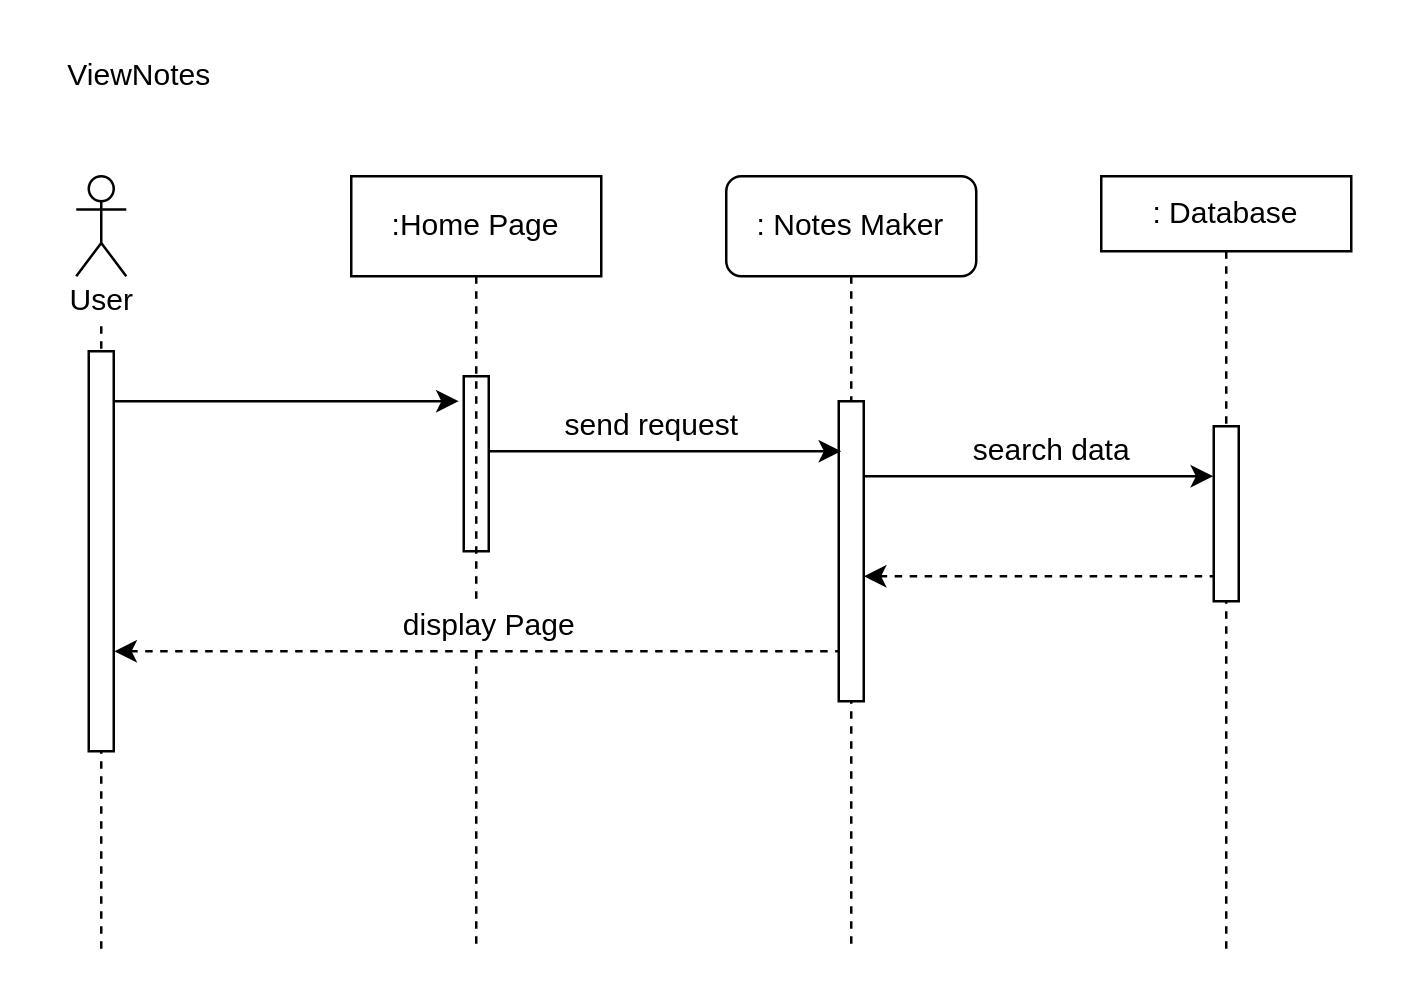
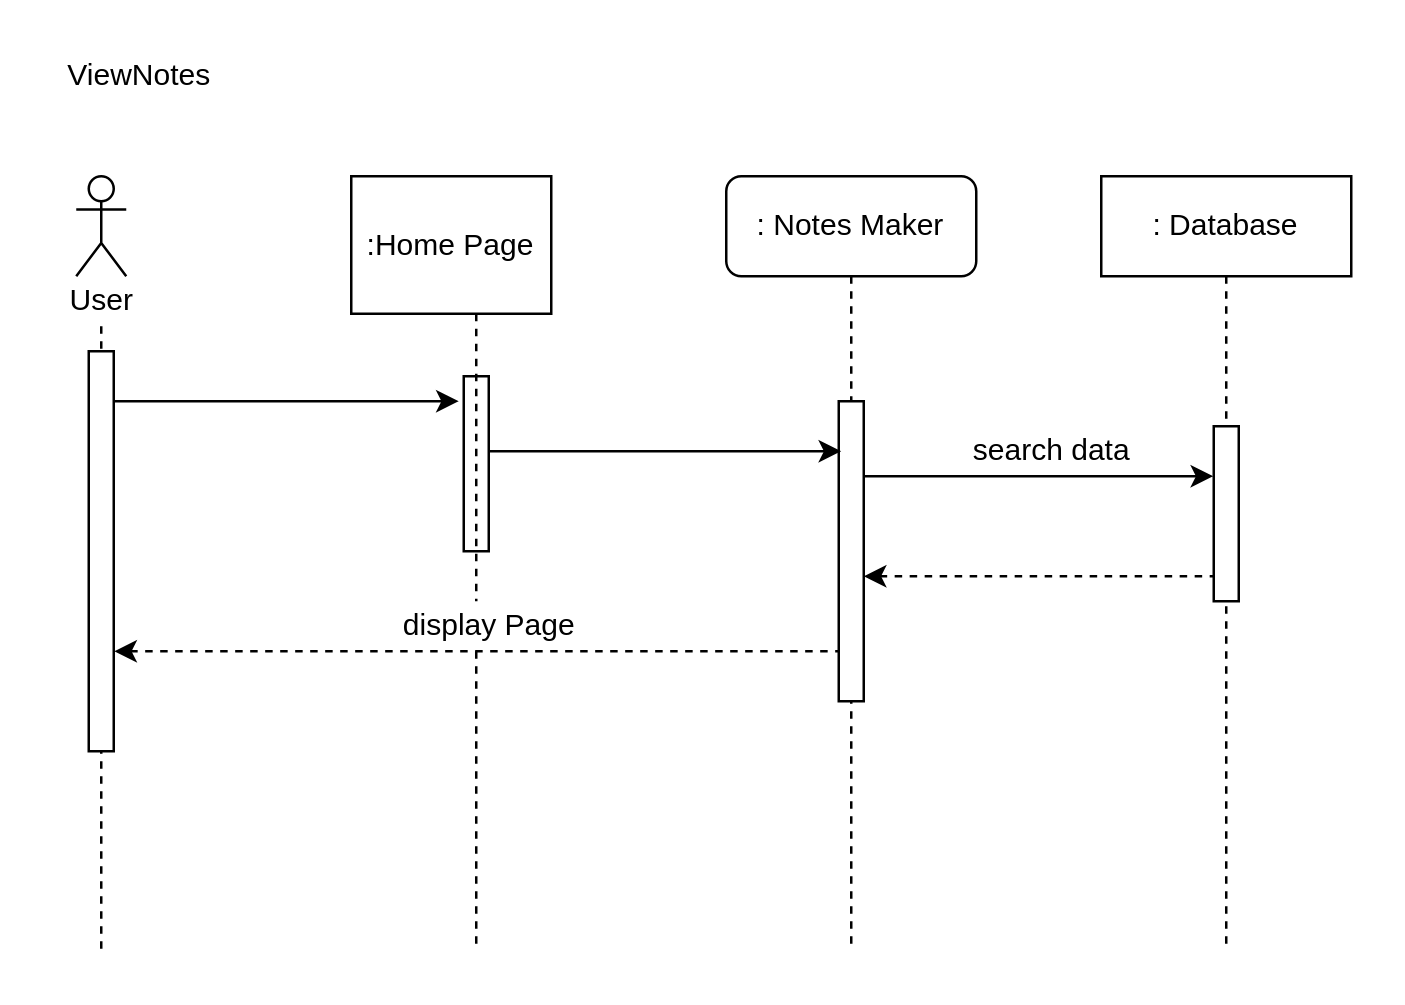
(1226, 214) -> (1226, 226)
(476, 226) -> (451, 245)
(651, 426) -> none
